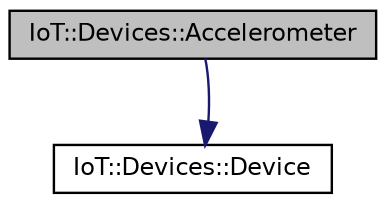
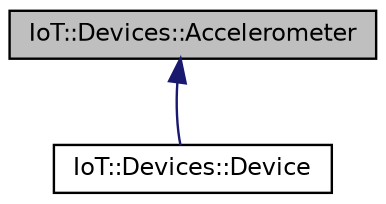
(209, 90) -> (177, 114)
